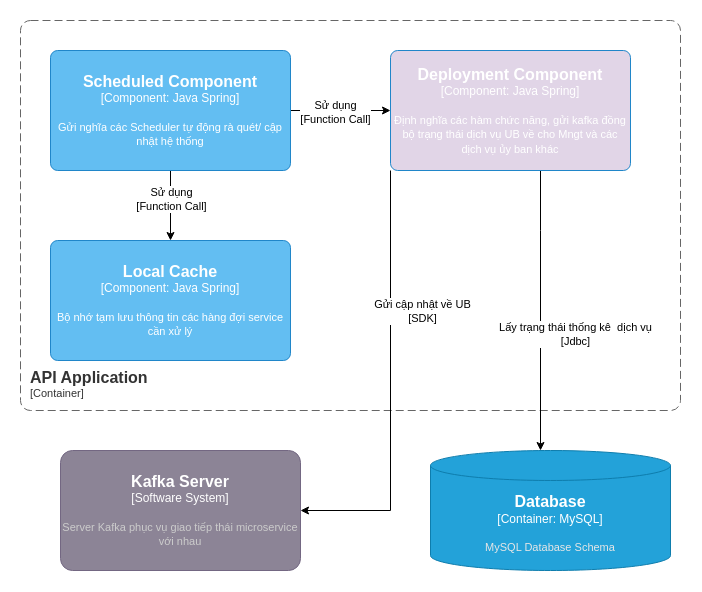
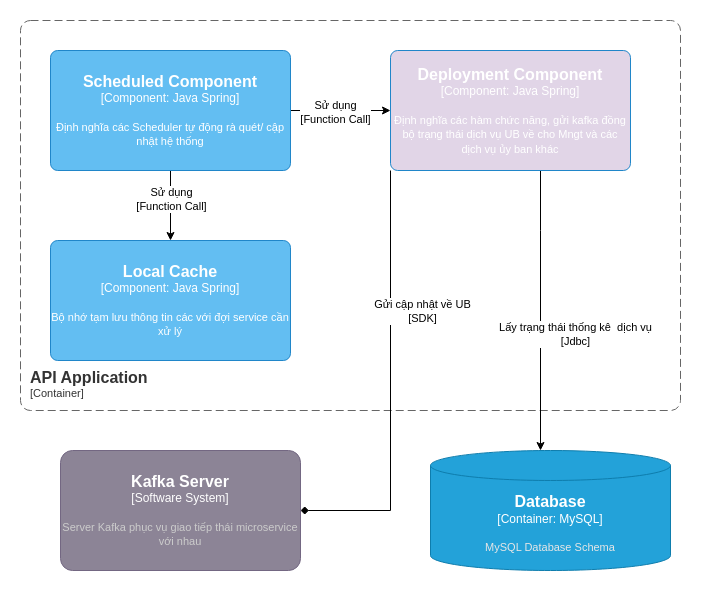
(171, 111) -> (171, 111)
(171, 301) -> (171, 301)
(308, 511) -> (309, 511)
